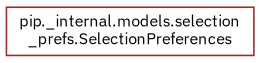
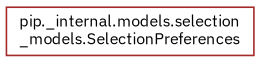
(130, 31) -> (130, 31)
